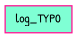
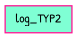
(39, 19) -> (39, 19)
